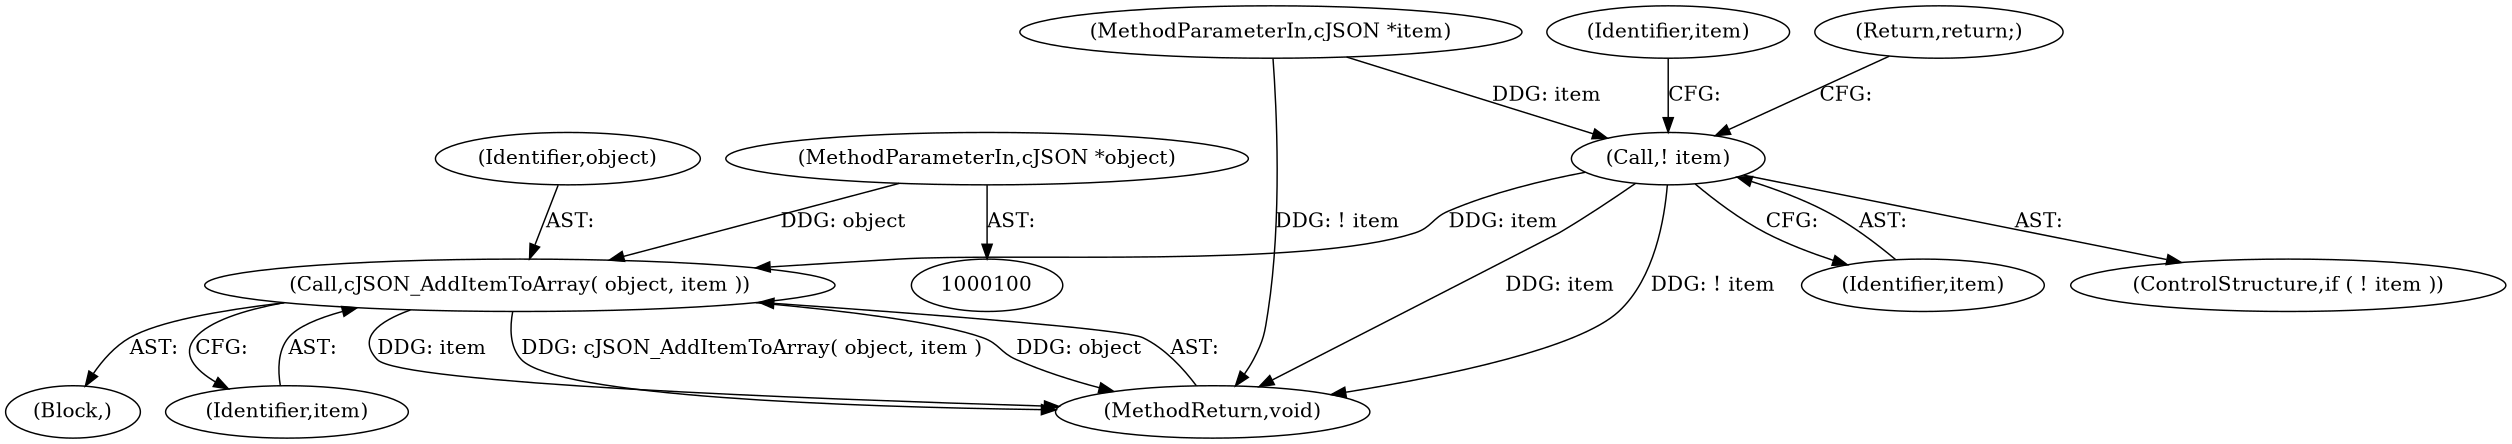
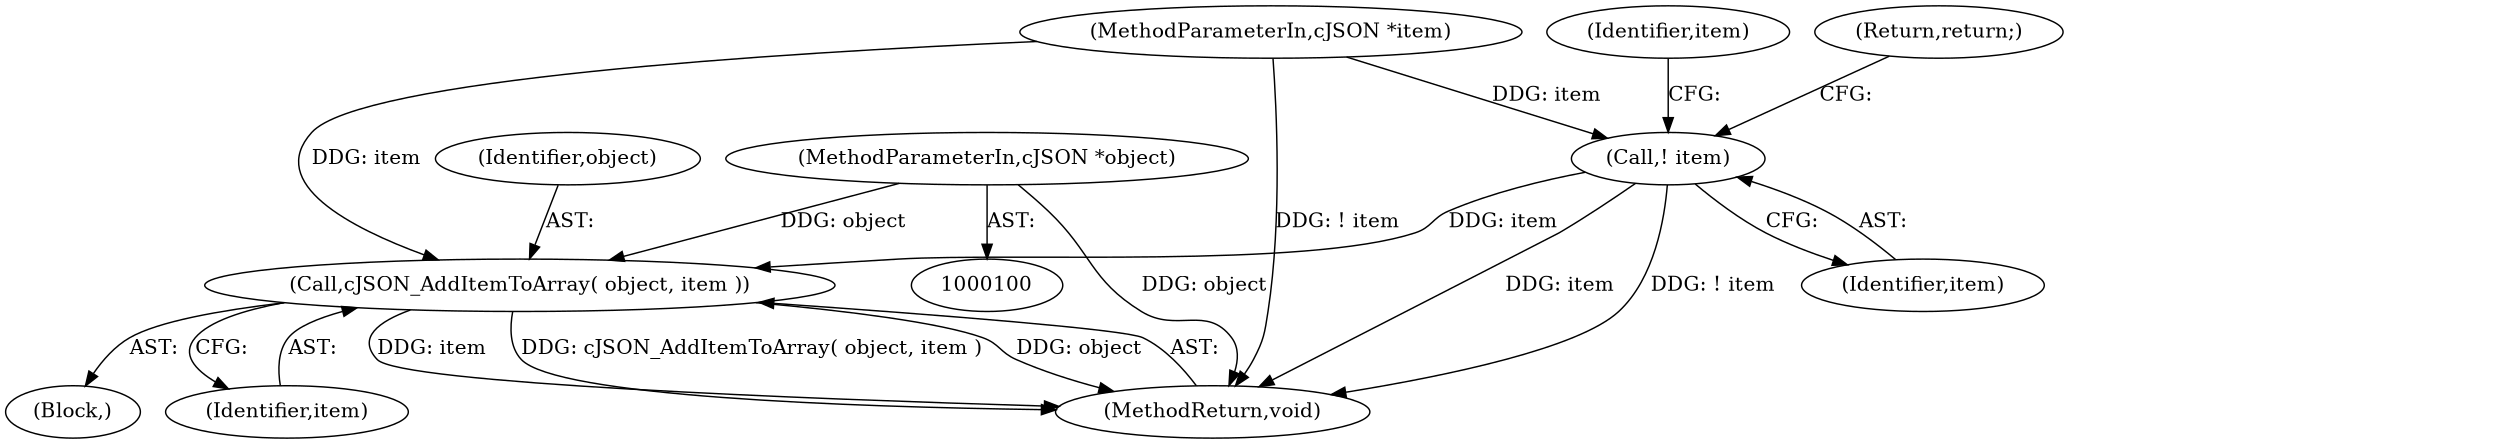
none -> (573, 74)
(2288, 285) -> none
none -> (1123, 299)
